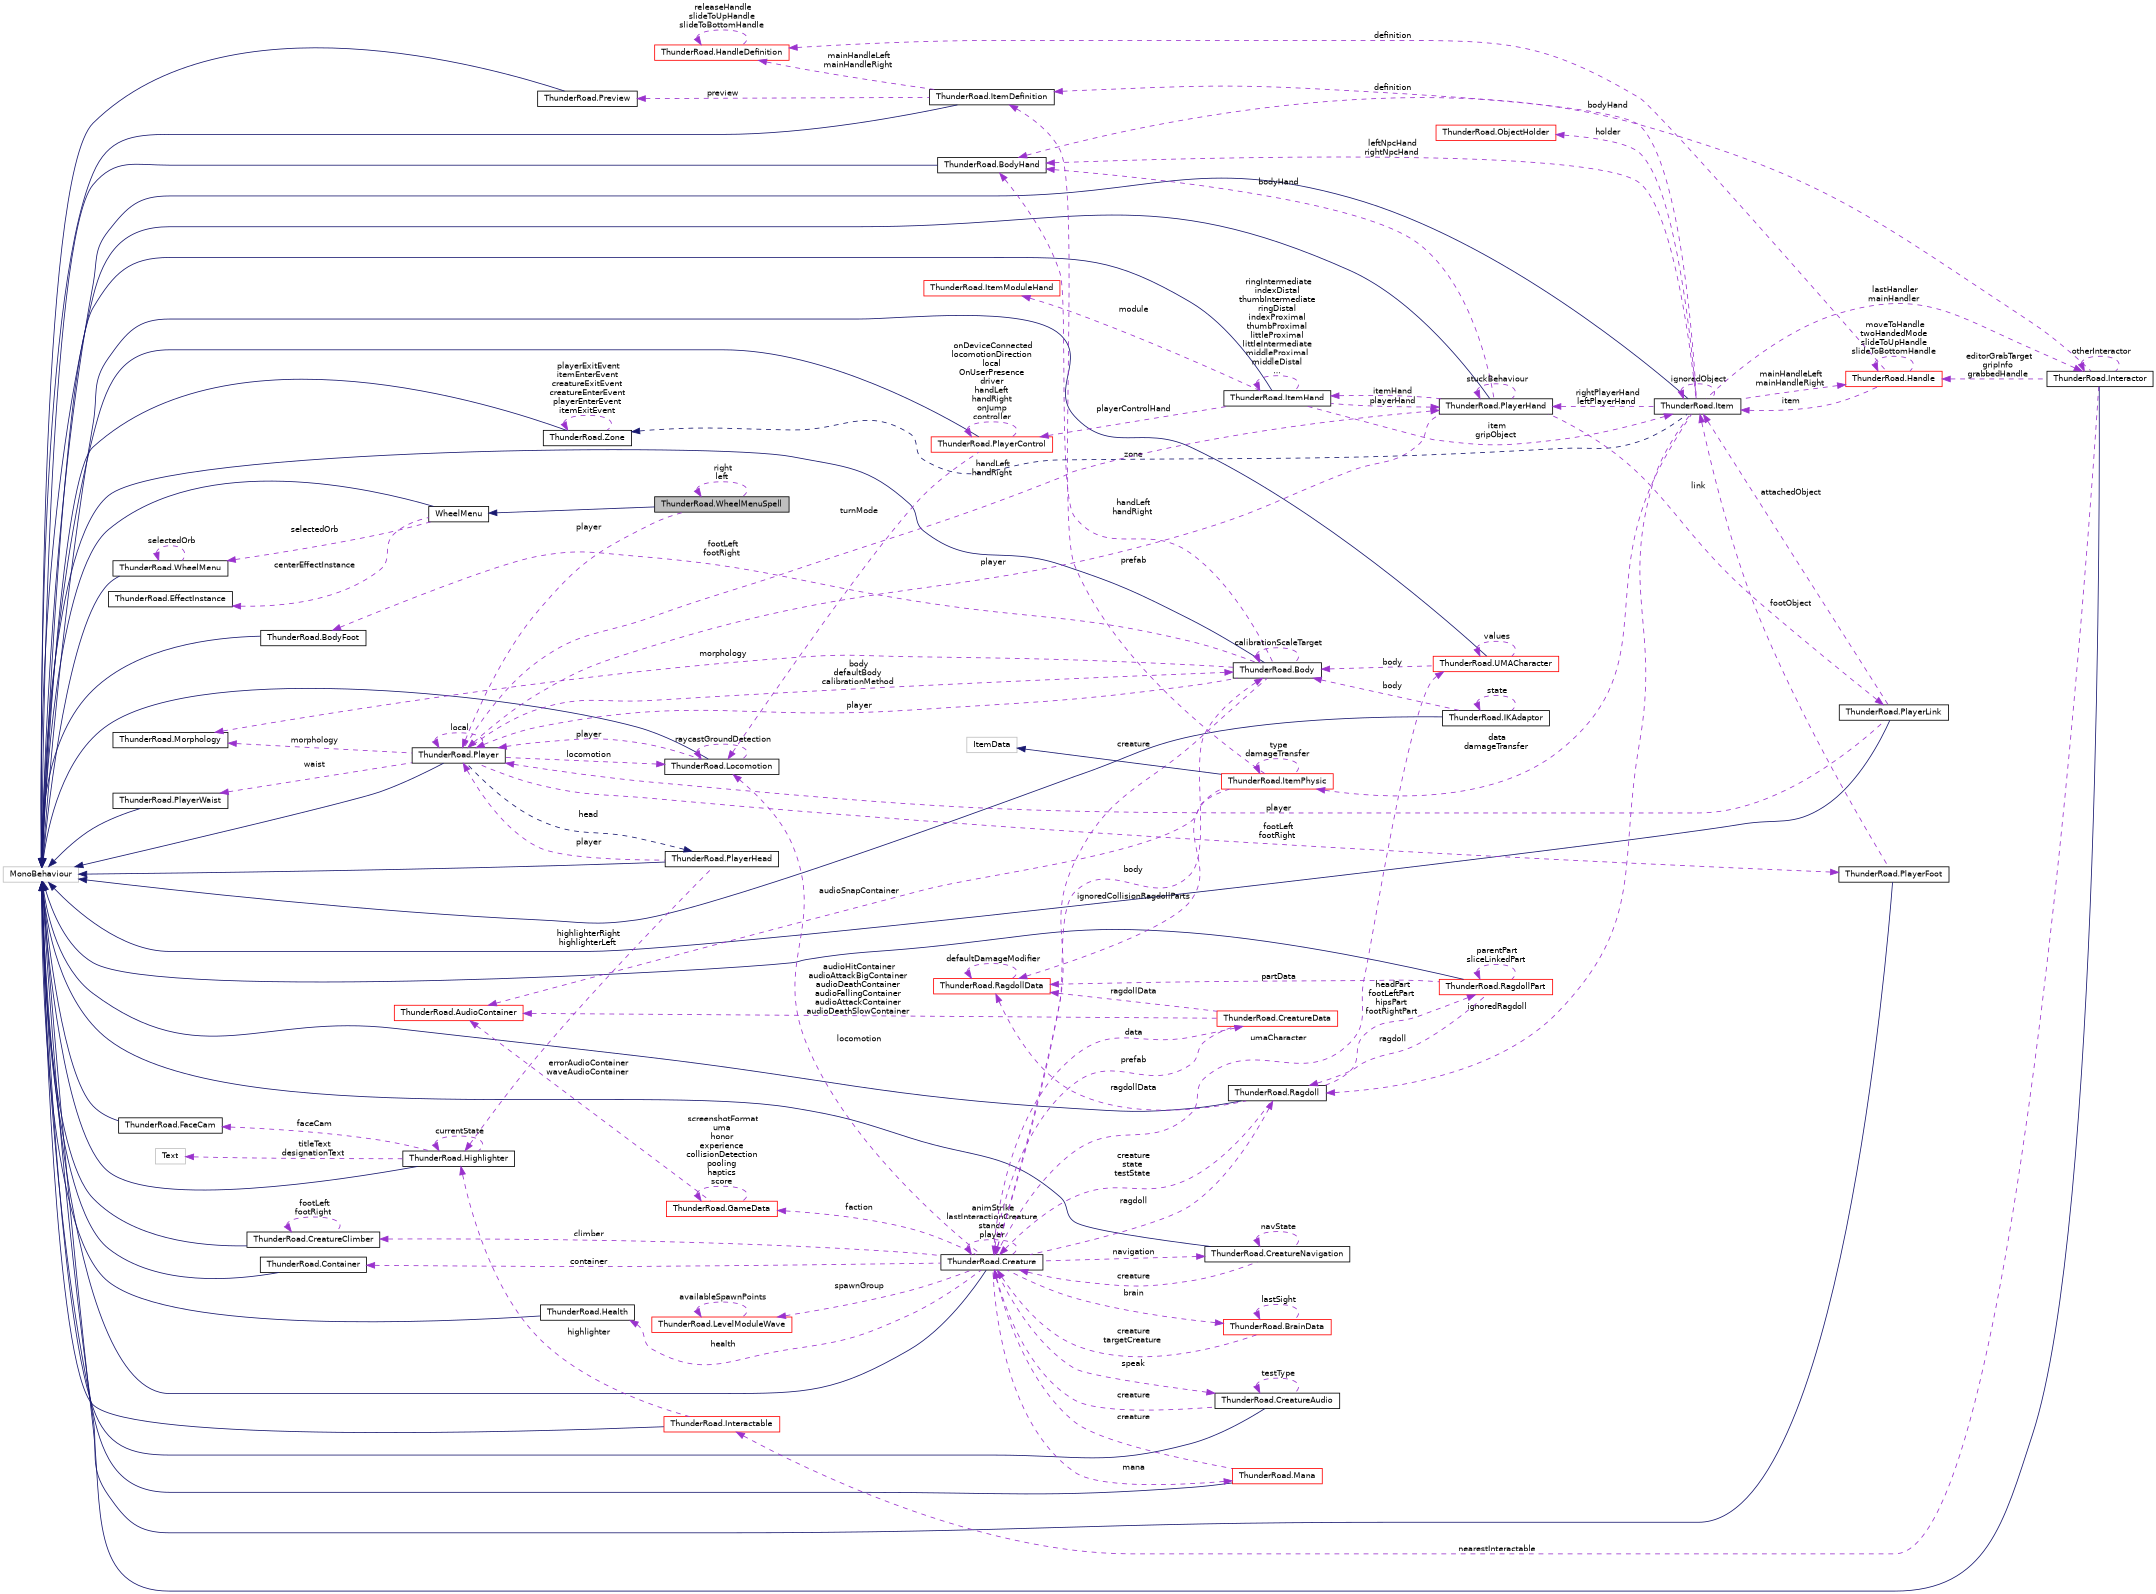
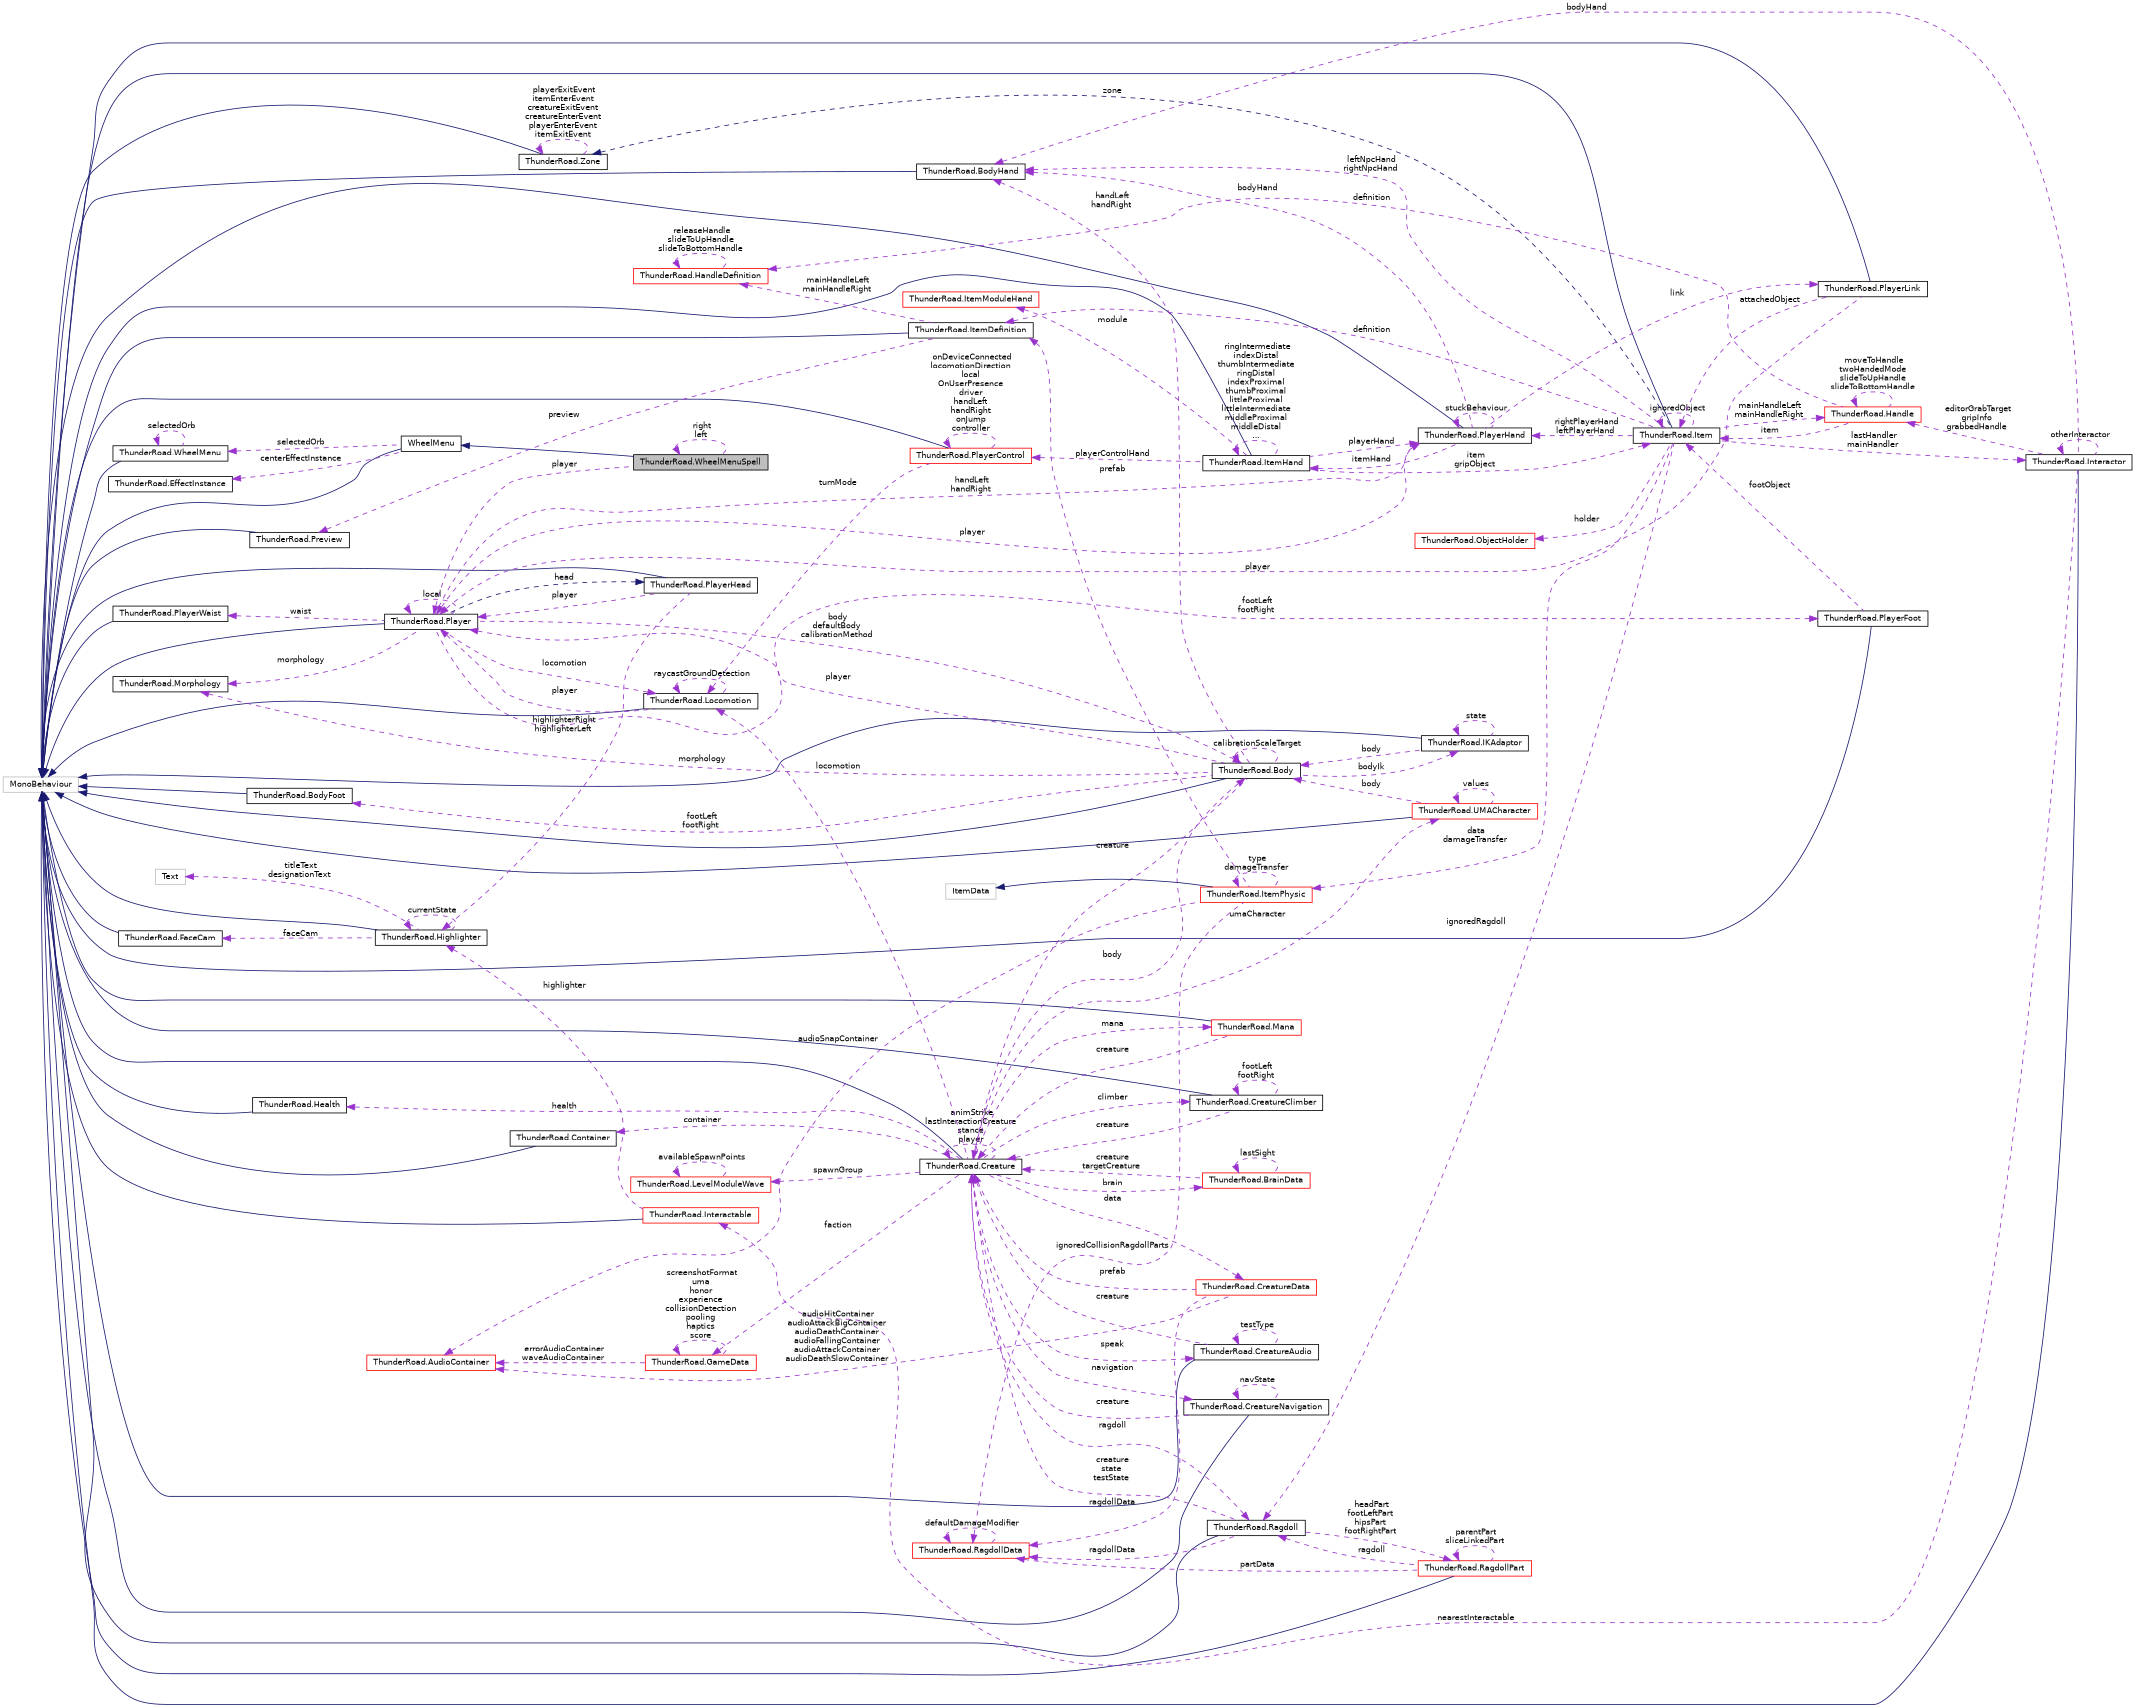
none -> (1377, 774)
none -> (1126, 1138)
